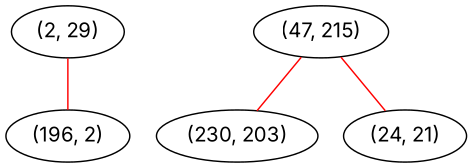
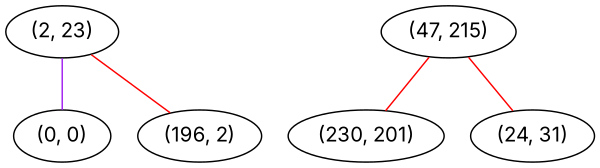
(68, 32) -> (62, 32)
none -> (62, 136)
(237, 136) -> (366, 136)
(405, 136) -> (533, 136)
